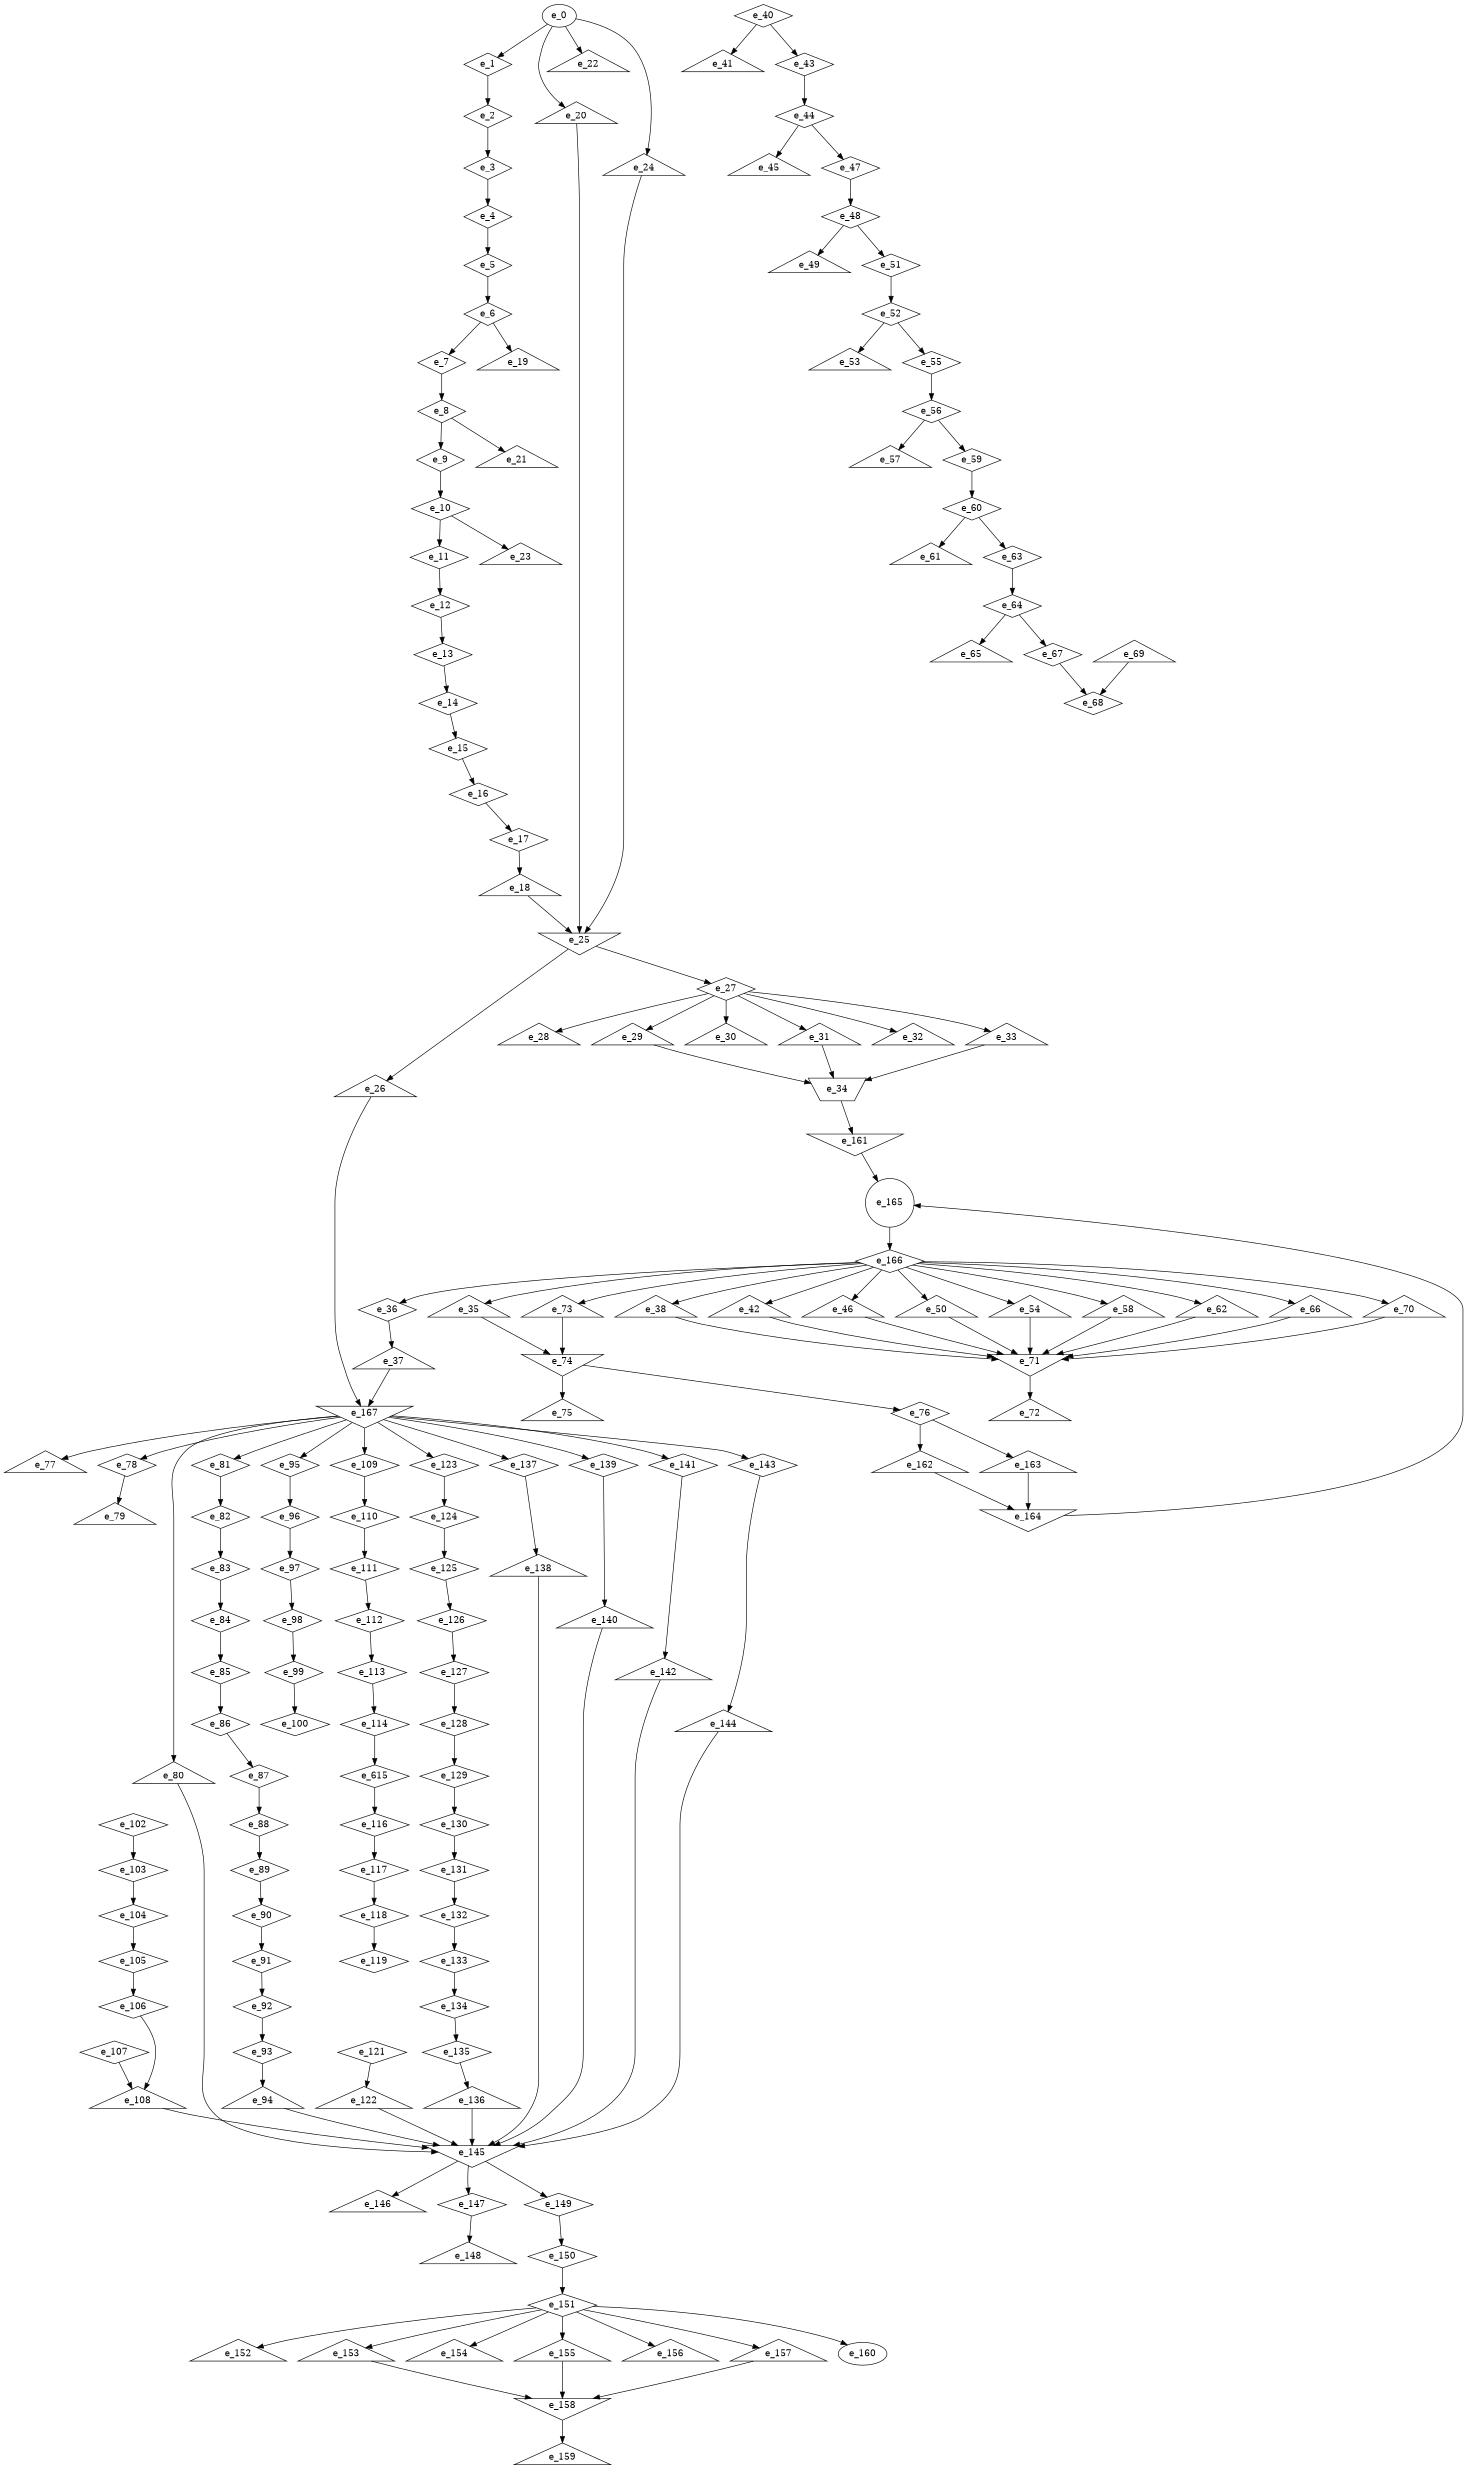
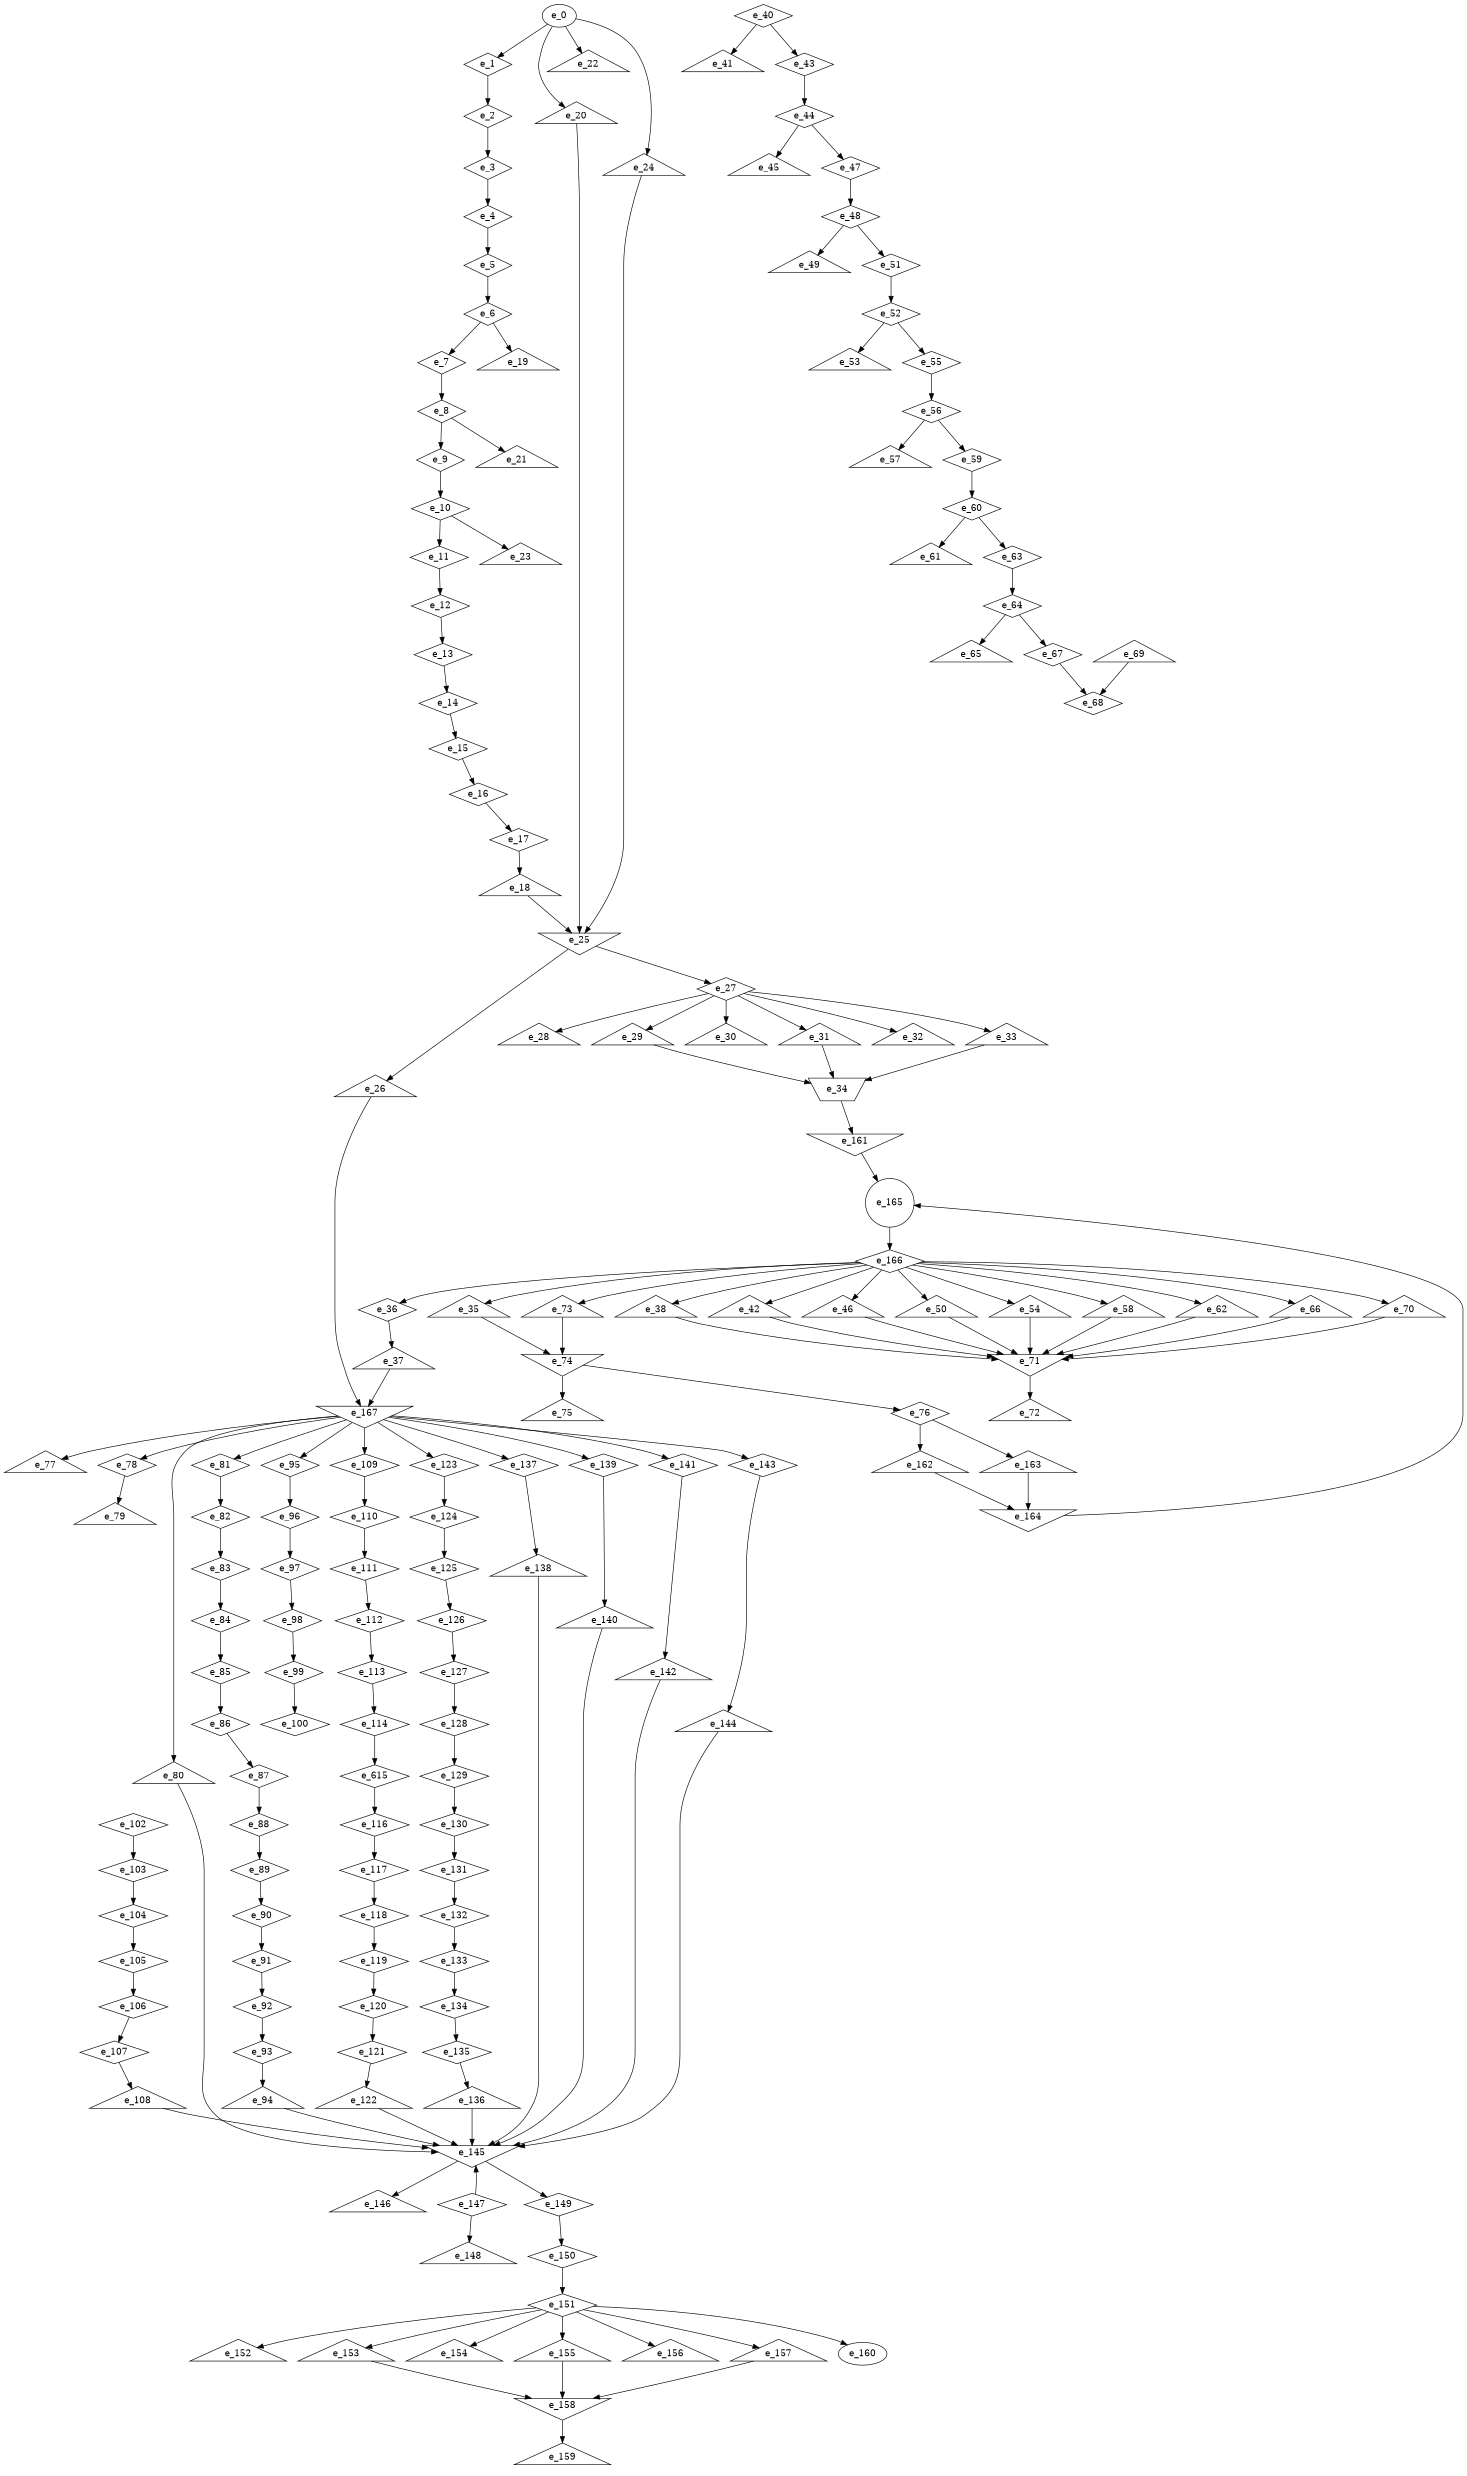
none -> (373, 2007)
(155, 2049) -> (125, 2027)
(468, 2177) -> (476, 2183)
